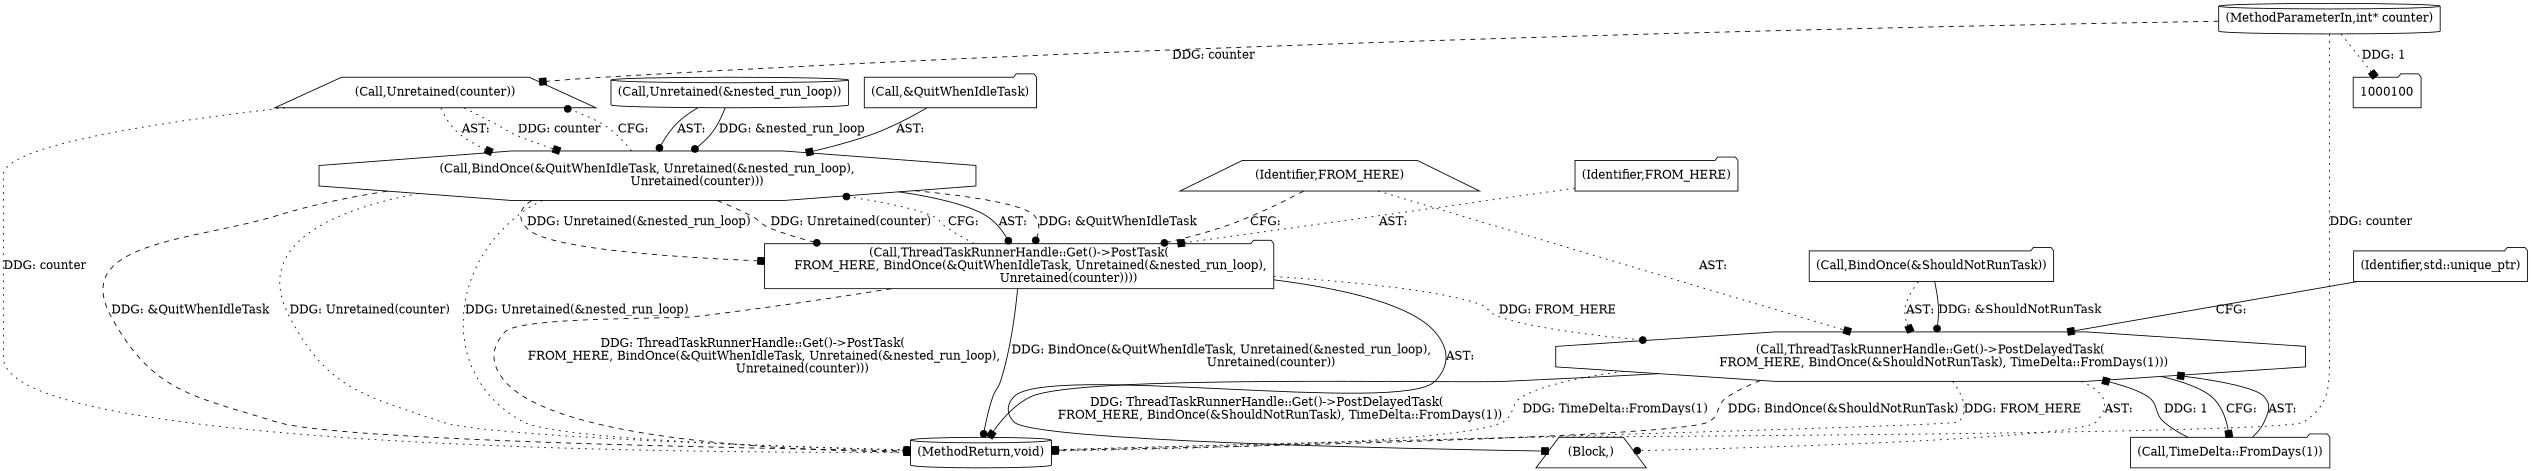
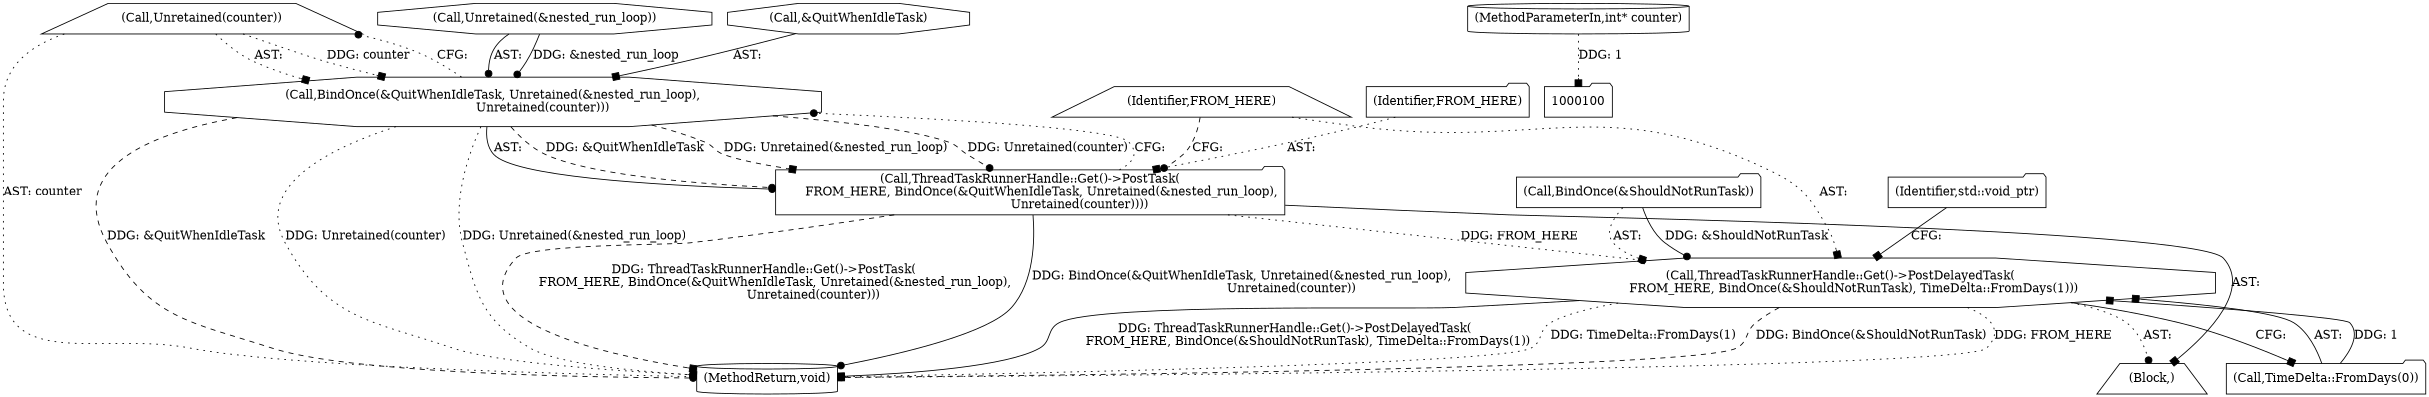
(1383, 42) -> none
(730, 92) -> (545, 19)
(950, 92) -> (849, 19)
(45, 266) -> (43, 192)
(2441, 266) -> (1967, 192)
(1880, 434) -> none
(2230, 453) -> (2326, 379)
